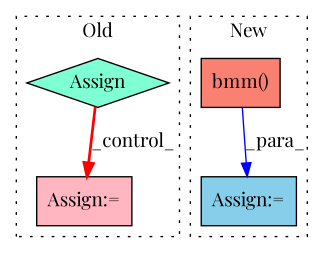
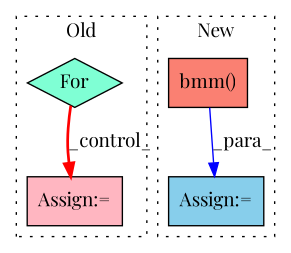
(98, 83) -> (75, 83)
